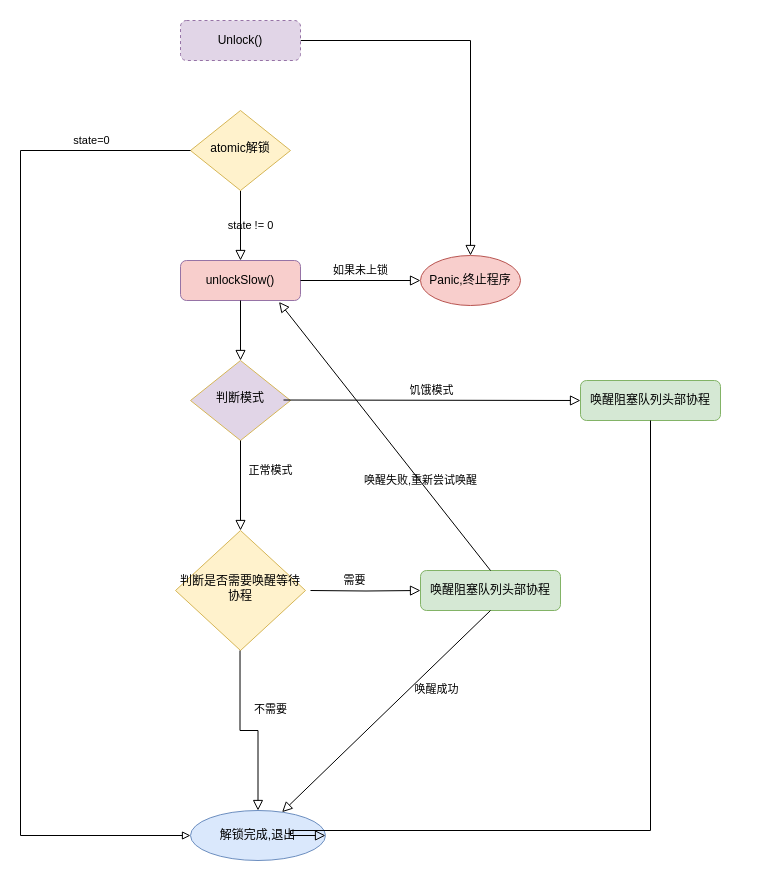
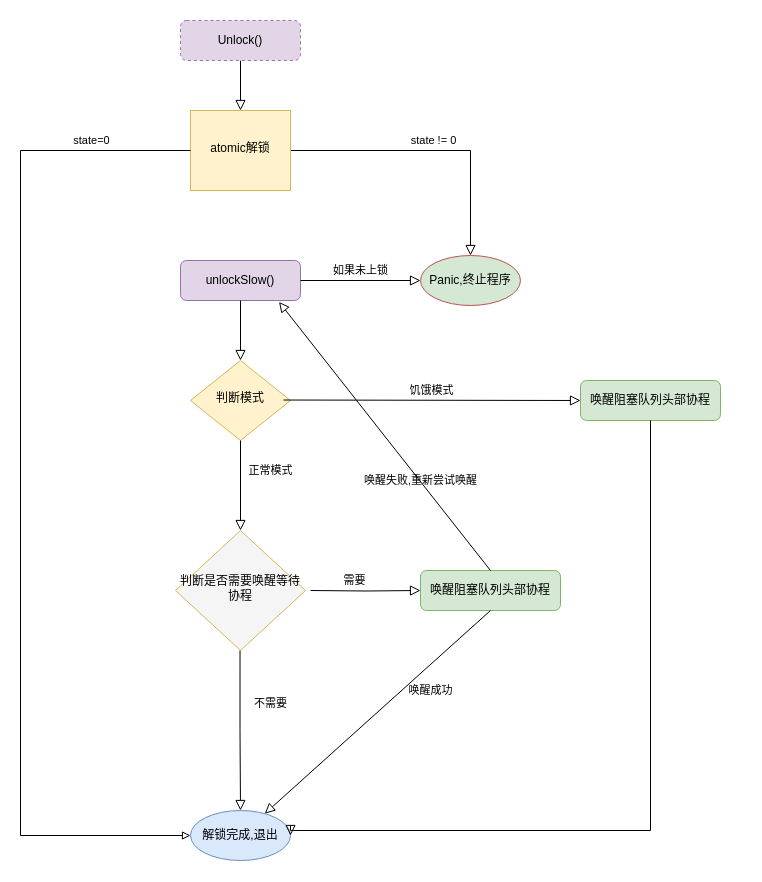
(439, 41) -> (241, 80)
(241, 151) -> (241, 151)
(241, 220) -> (380, 151)
(241, 281) -> (241, 281)
(471, 281) -> (471, 281)
(241, 401) -> (241, 401)
(241, 591) -> (241, 591)
(258, 836) -> (241, 836)
